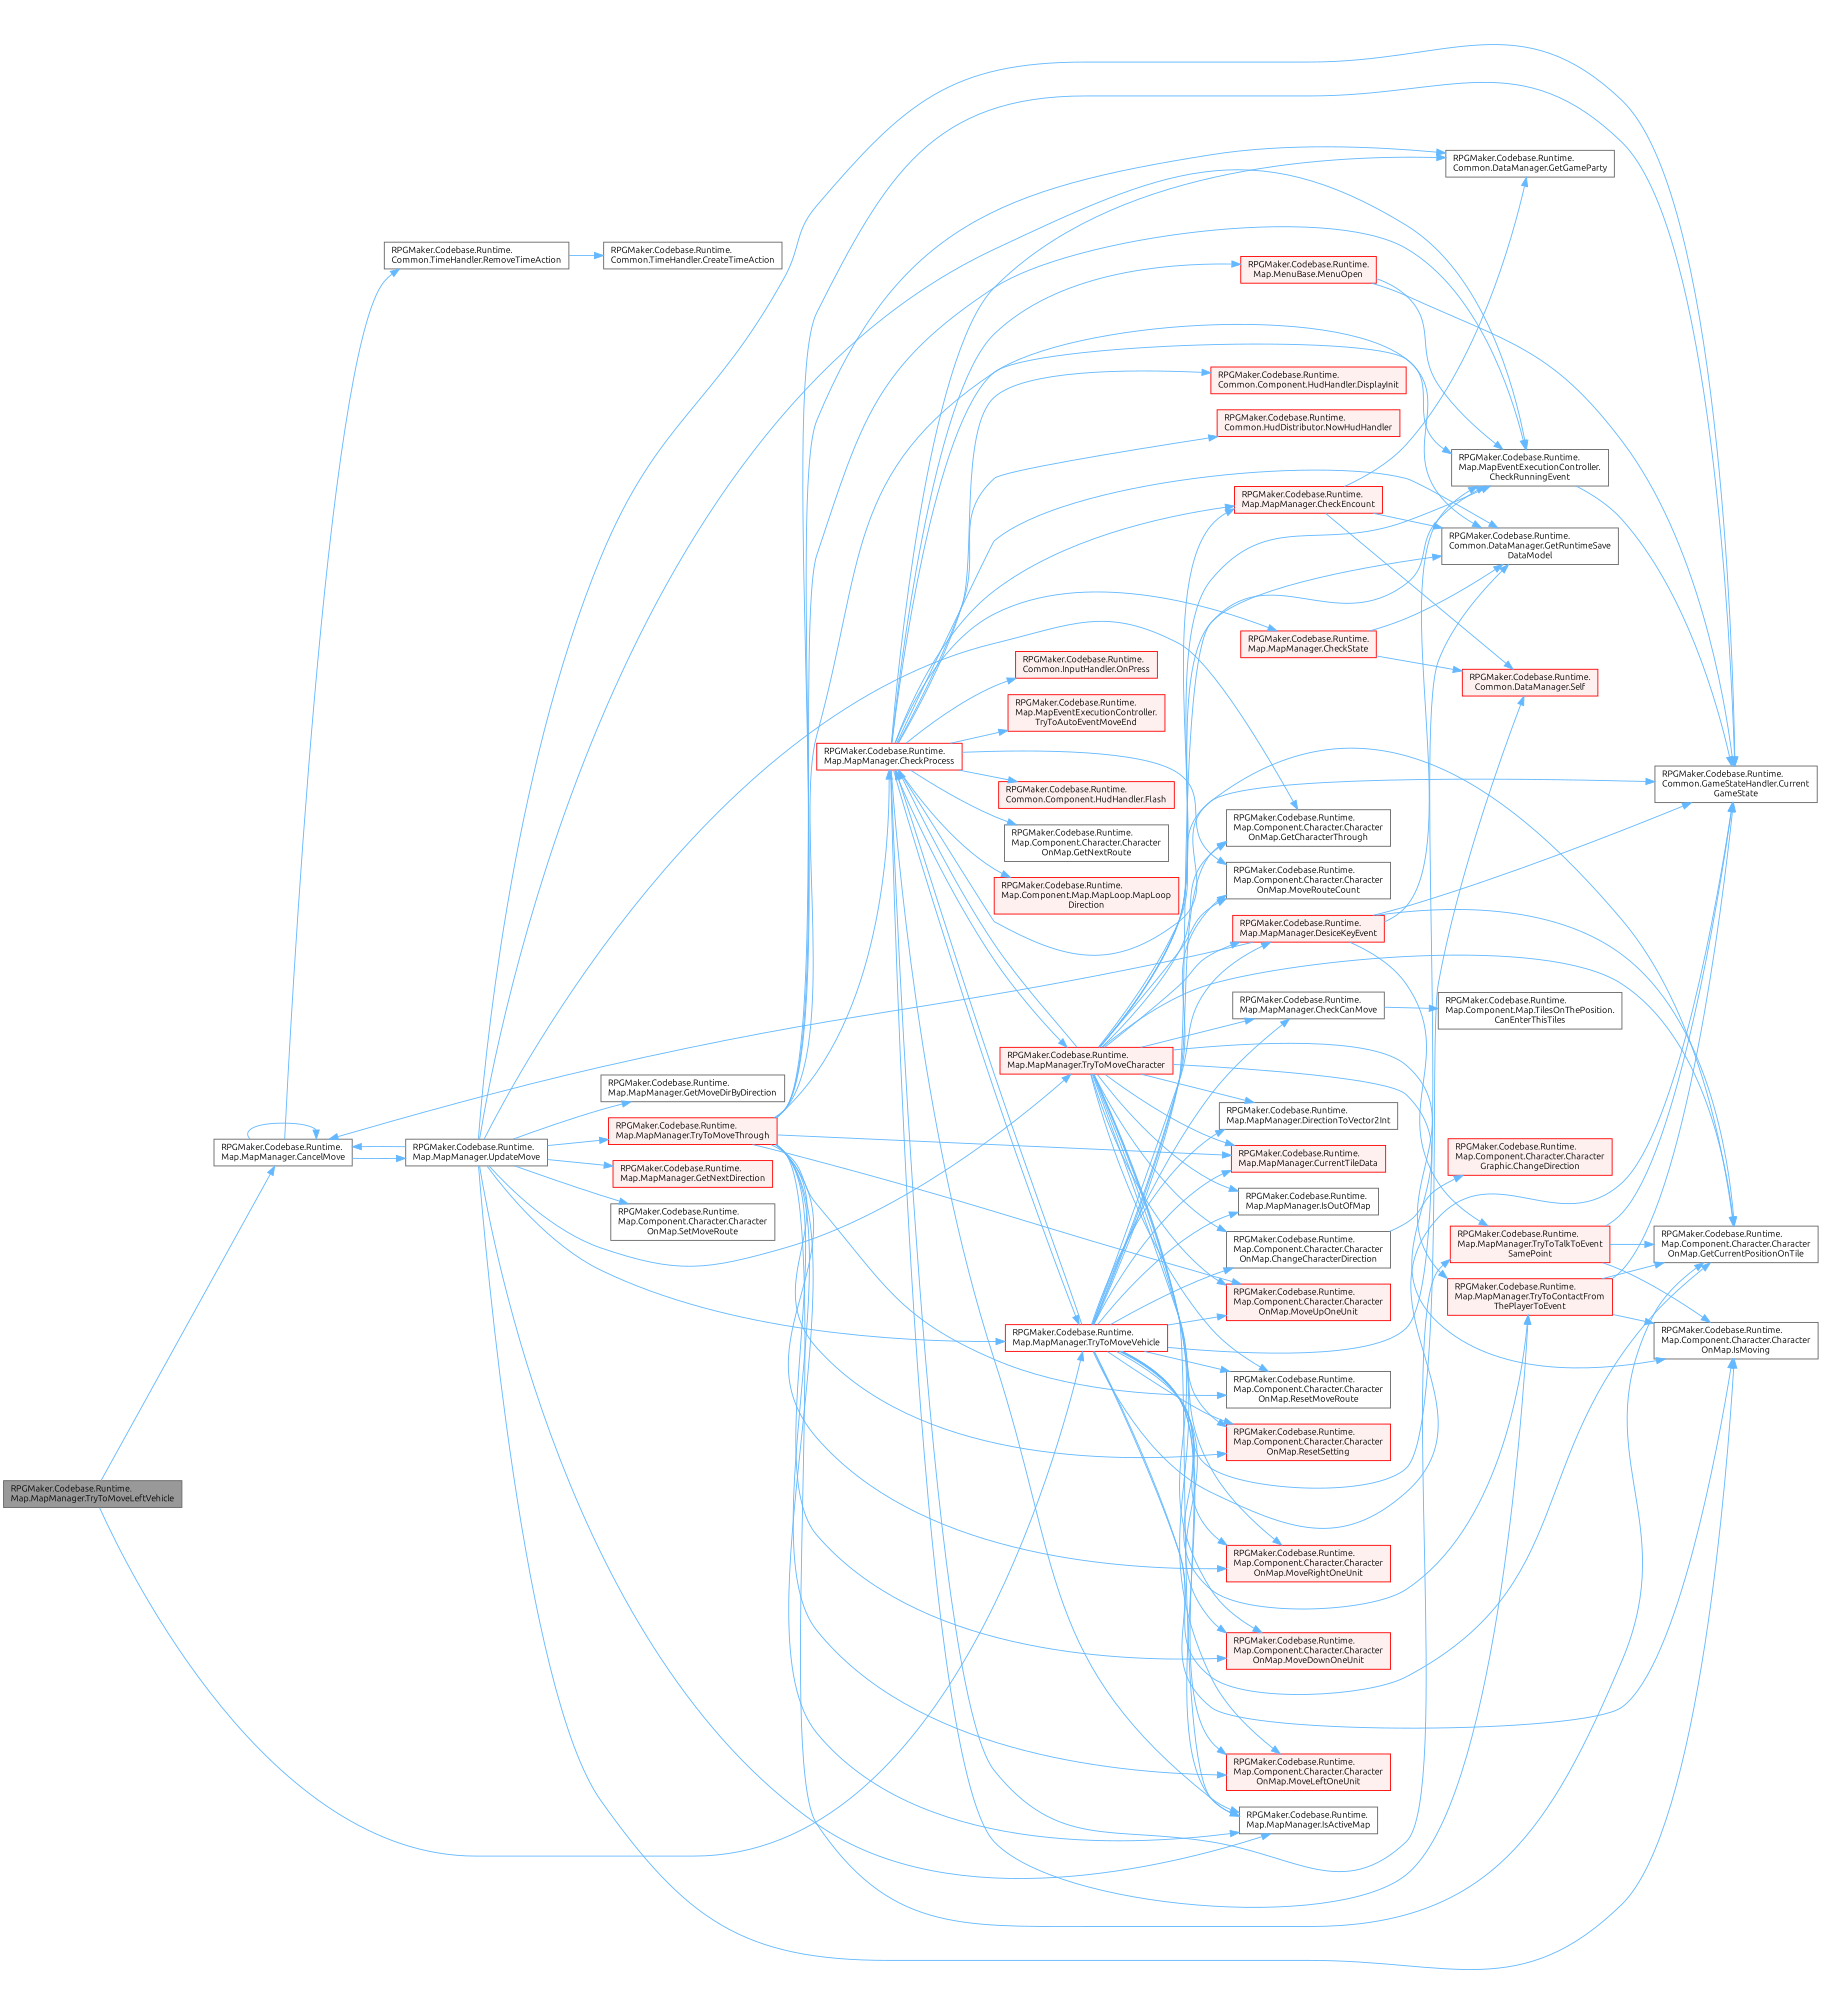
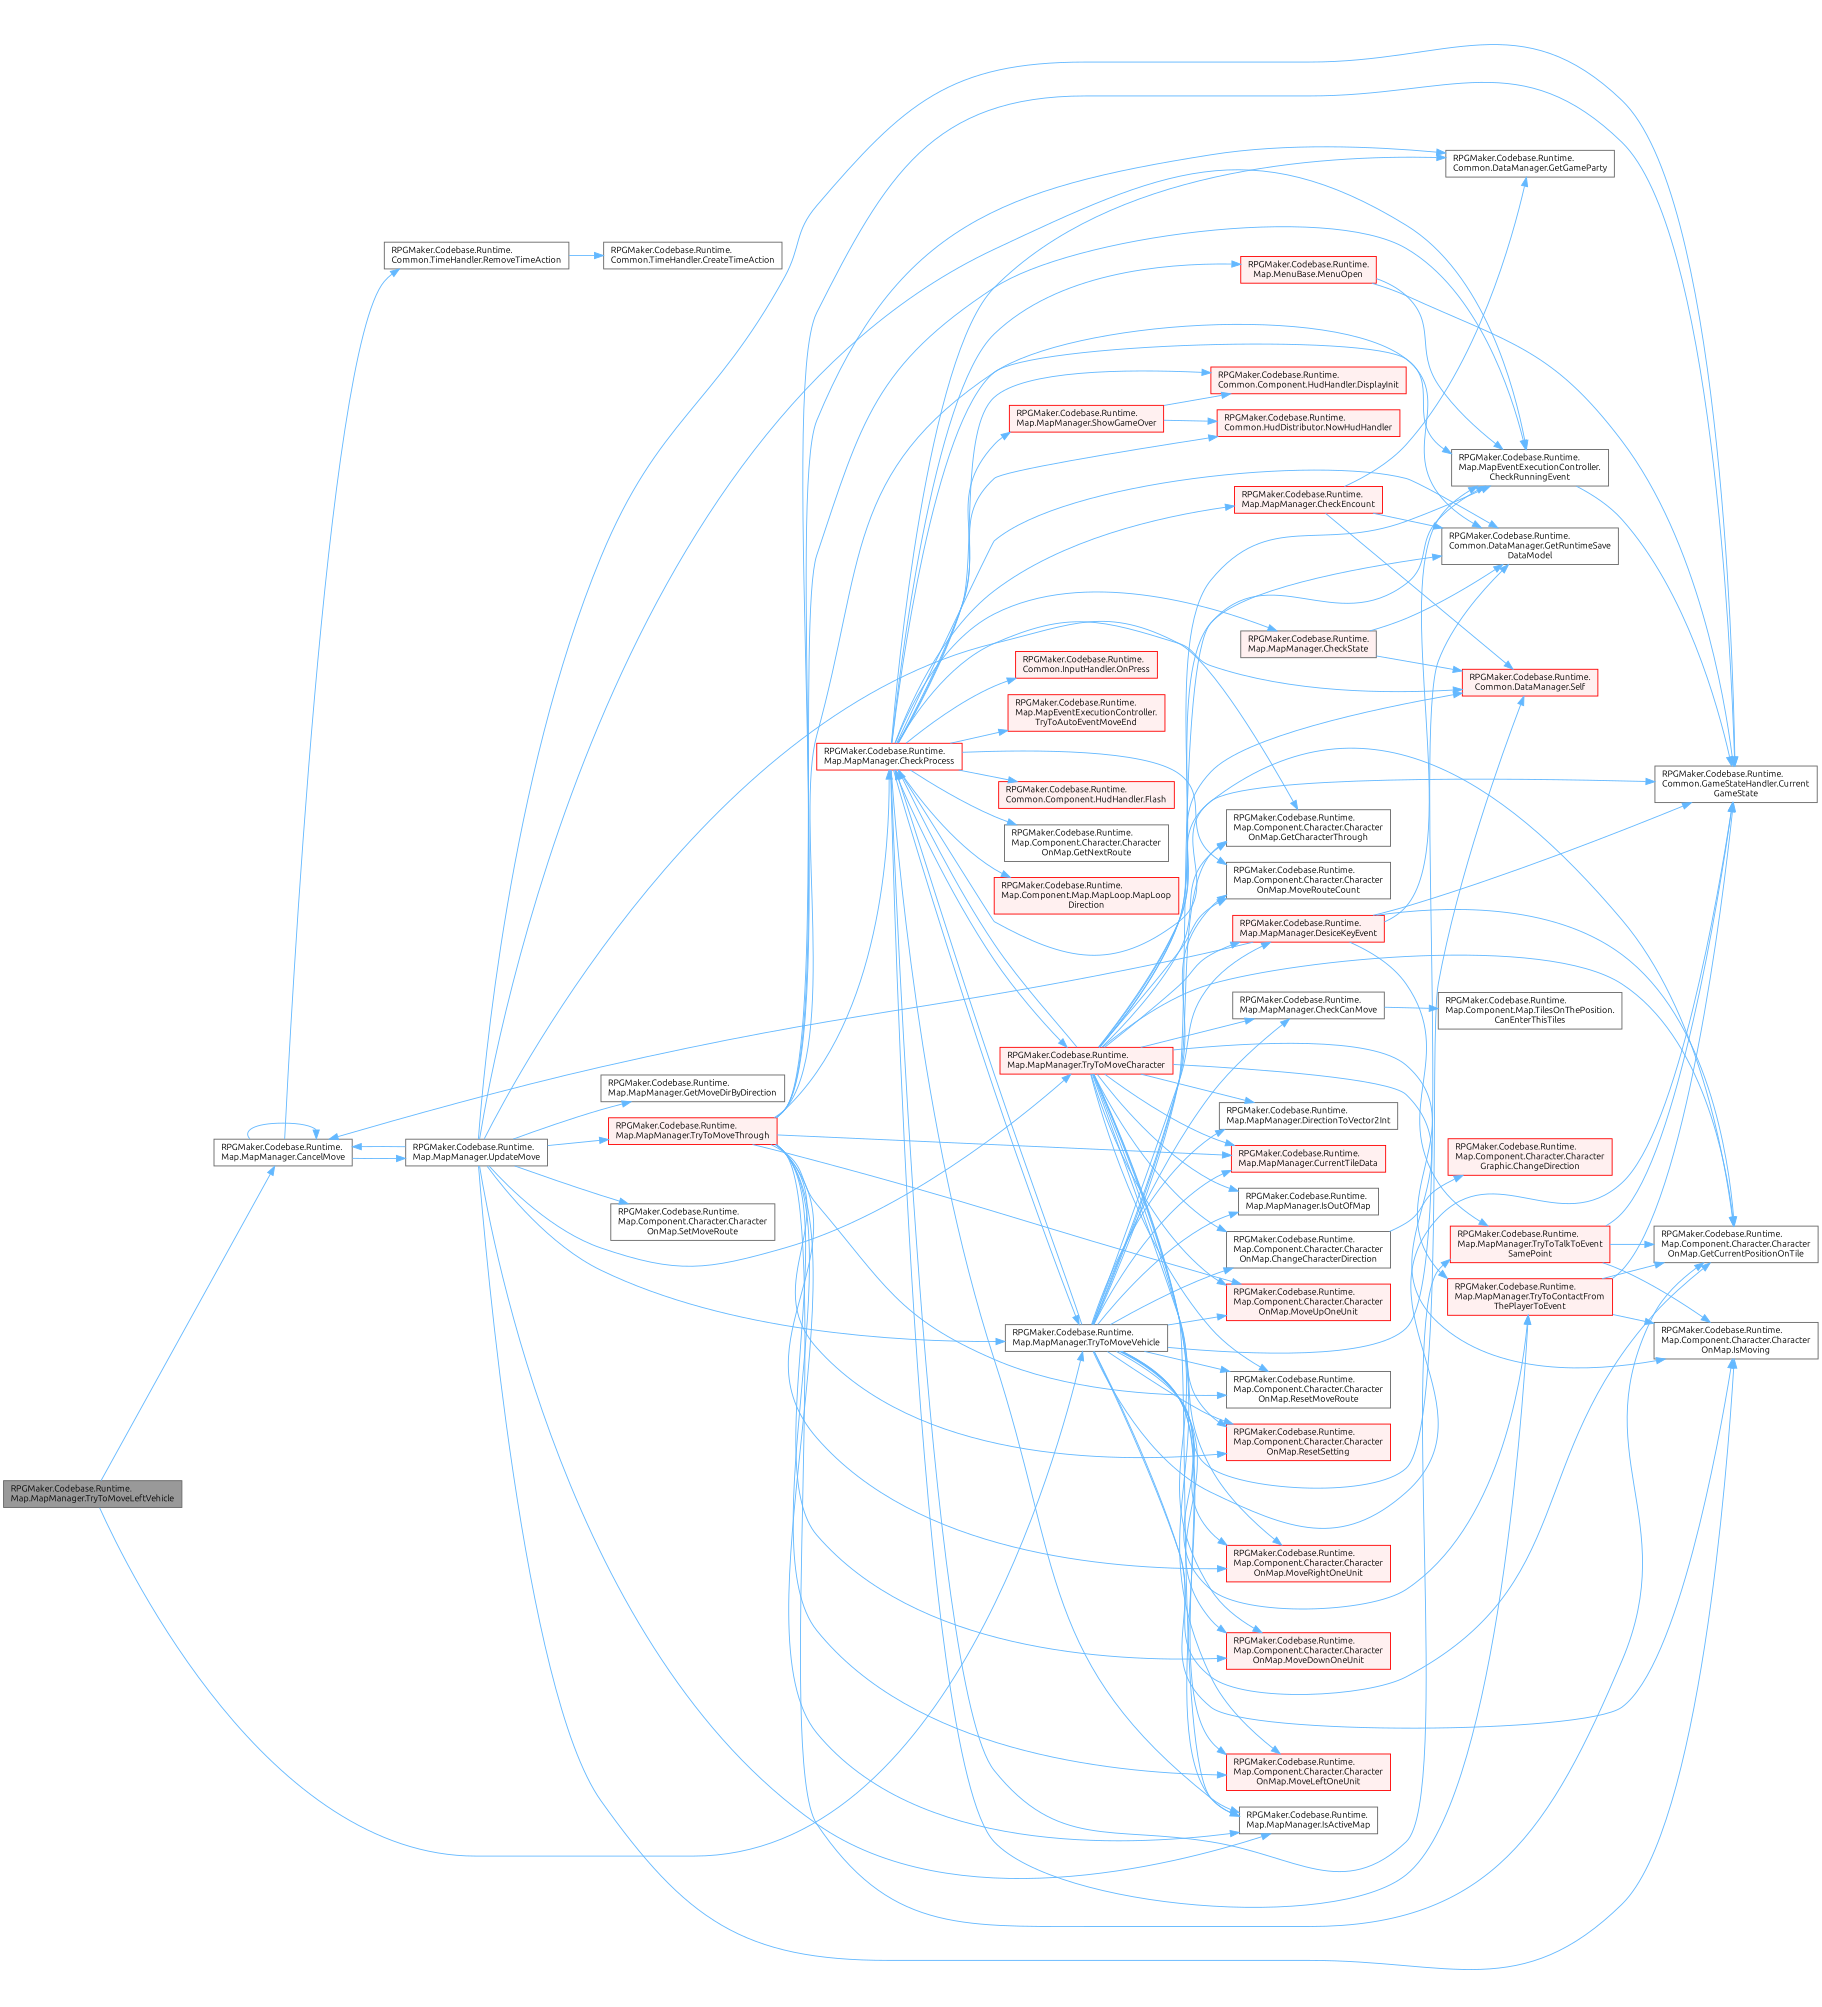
none -> (1086, 419)
(1309, 644) -> (1309, 644)
none -> (1224, 670)
(1187, 786) -> (1204, 780)
(693, 1174) -> none
(1086, 1338) -> (1086, 1338)
